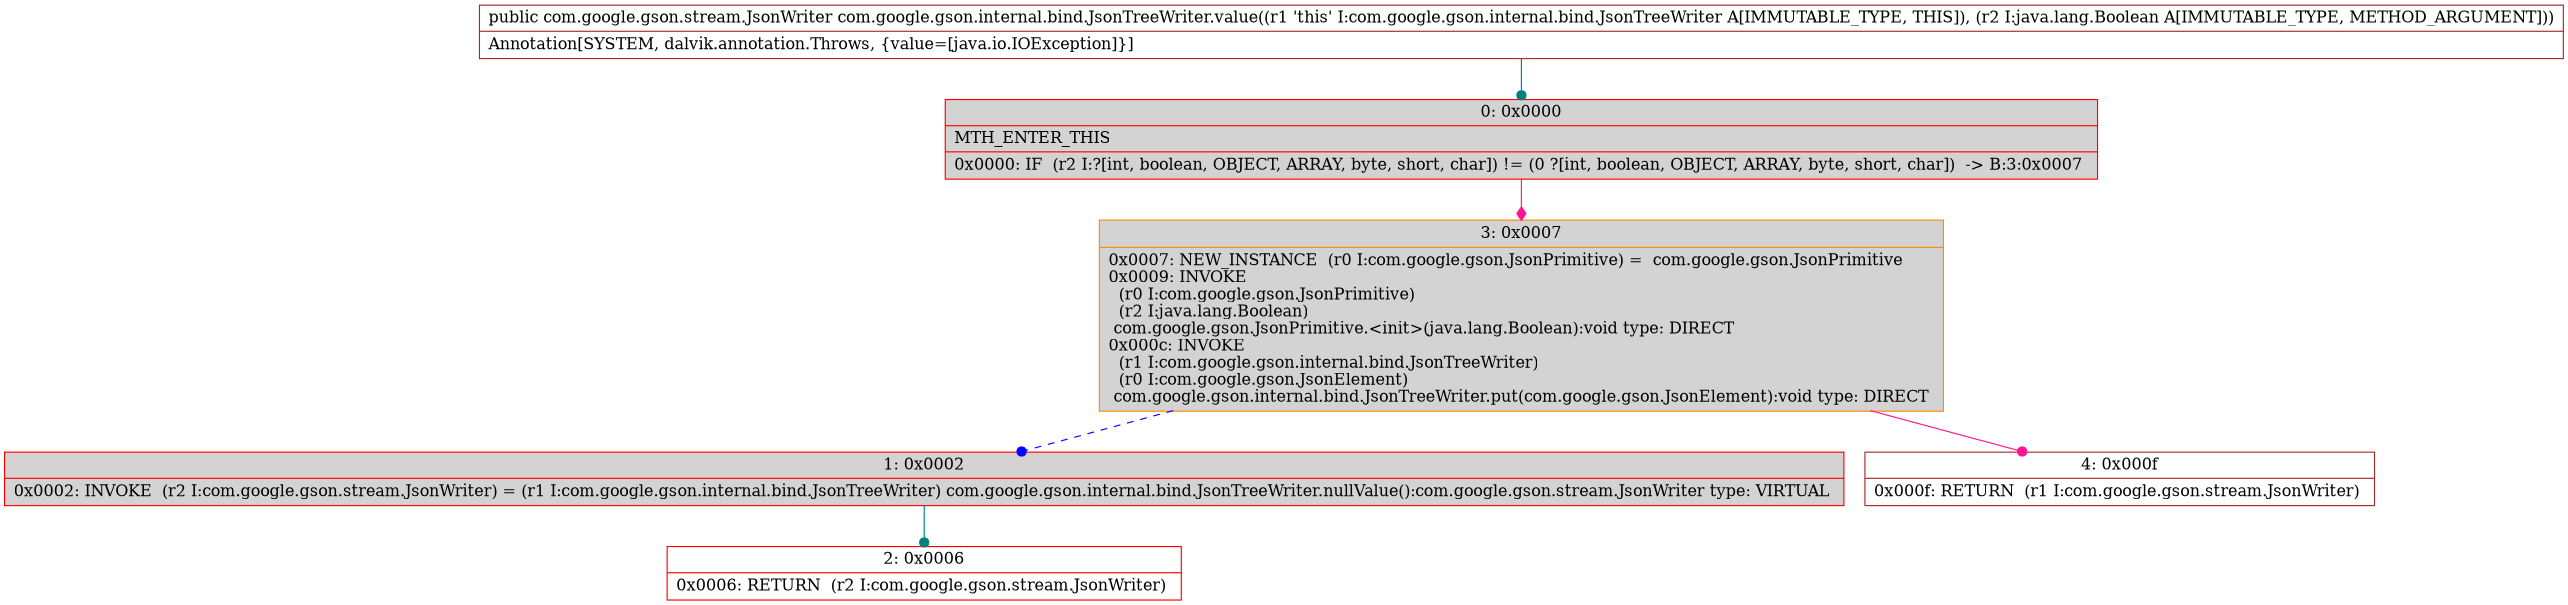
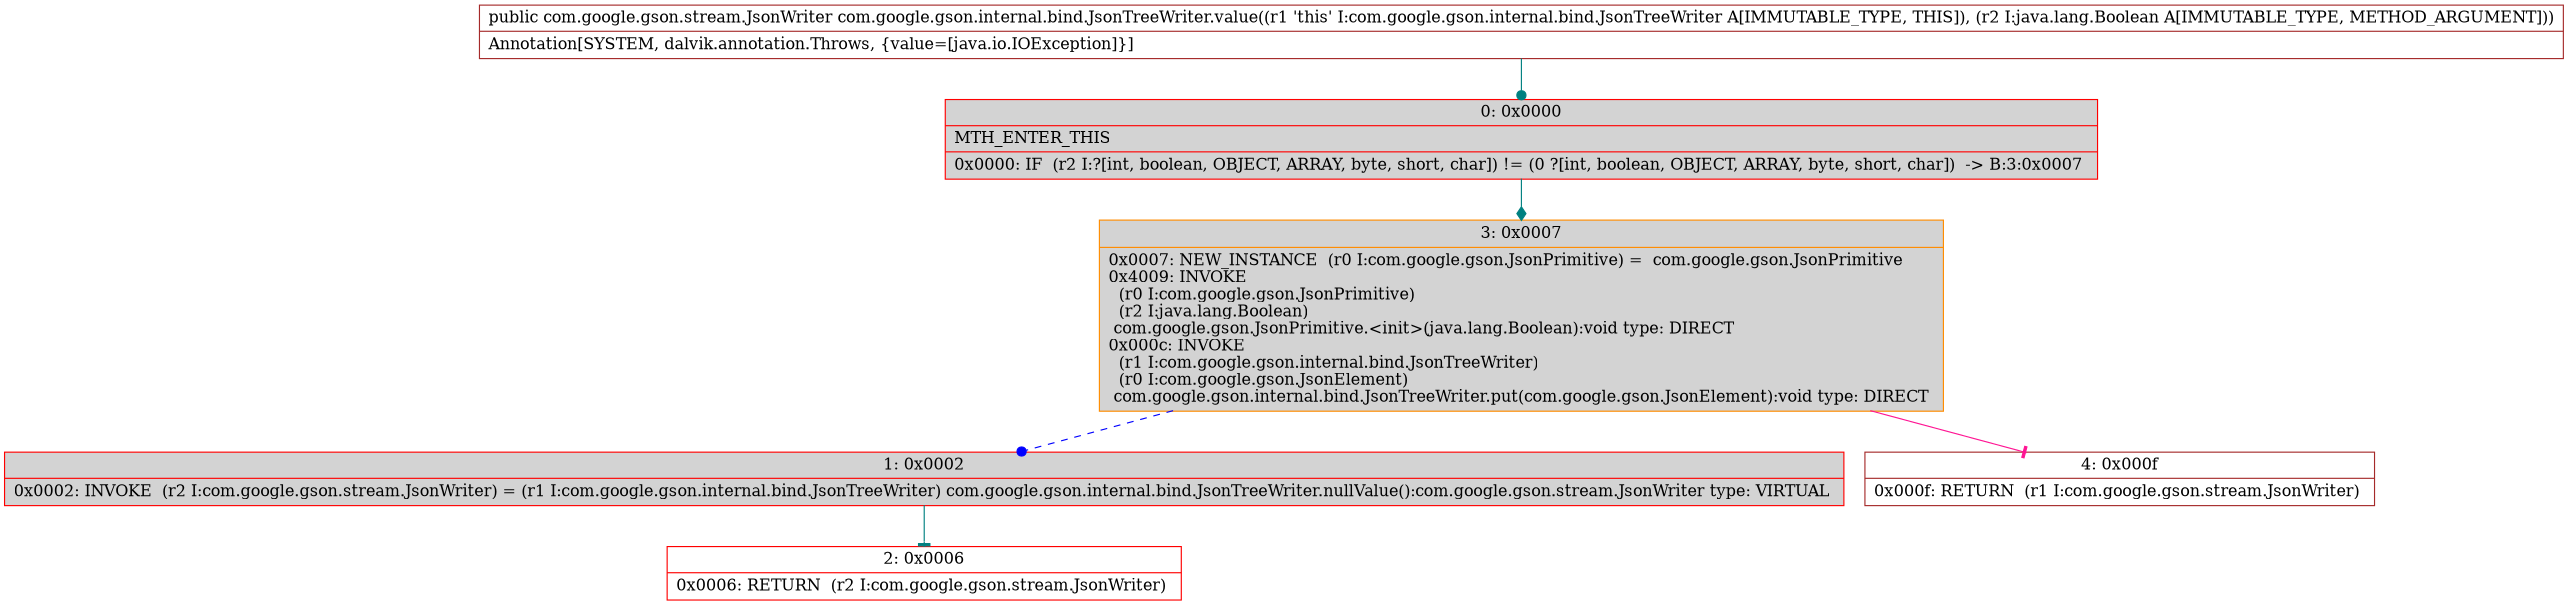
(1521, 193) -> (1521, 193)
(1183, 278) -> (1183, 278)
(1946, 431) -> (1946, 431)
(924, 523) -> (924, 523)
